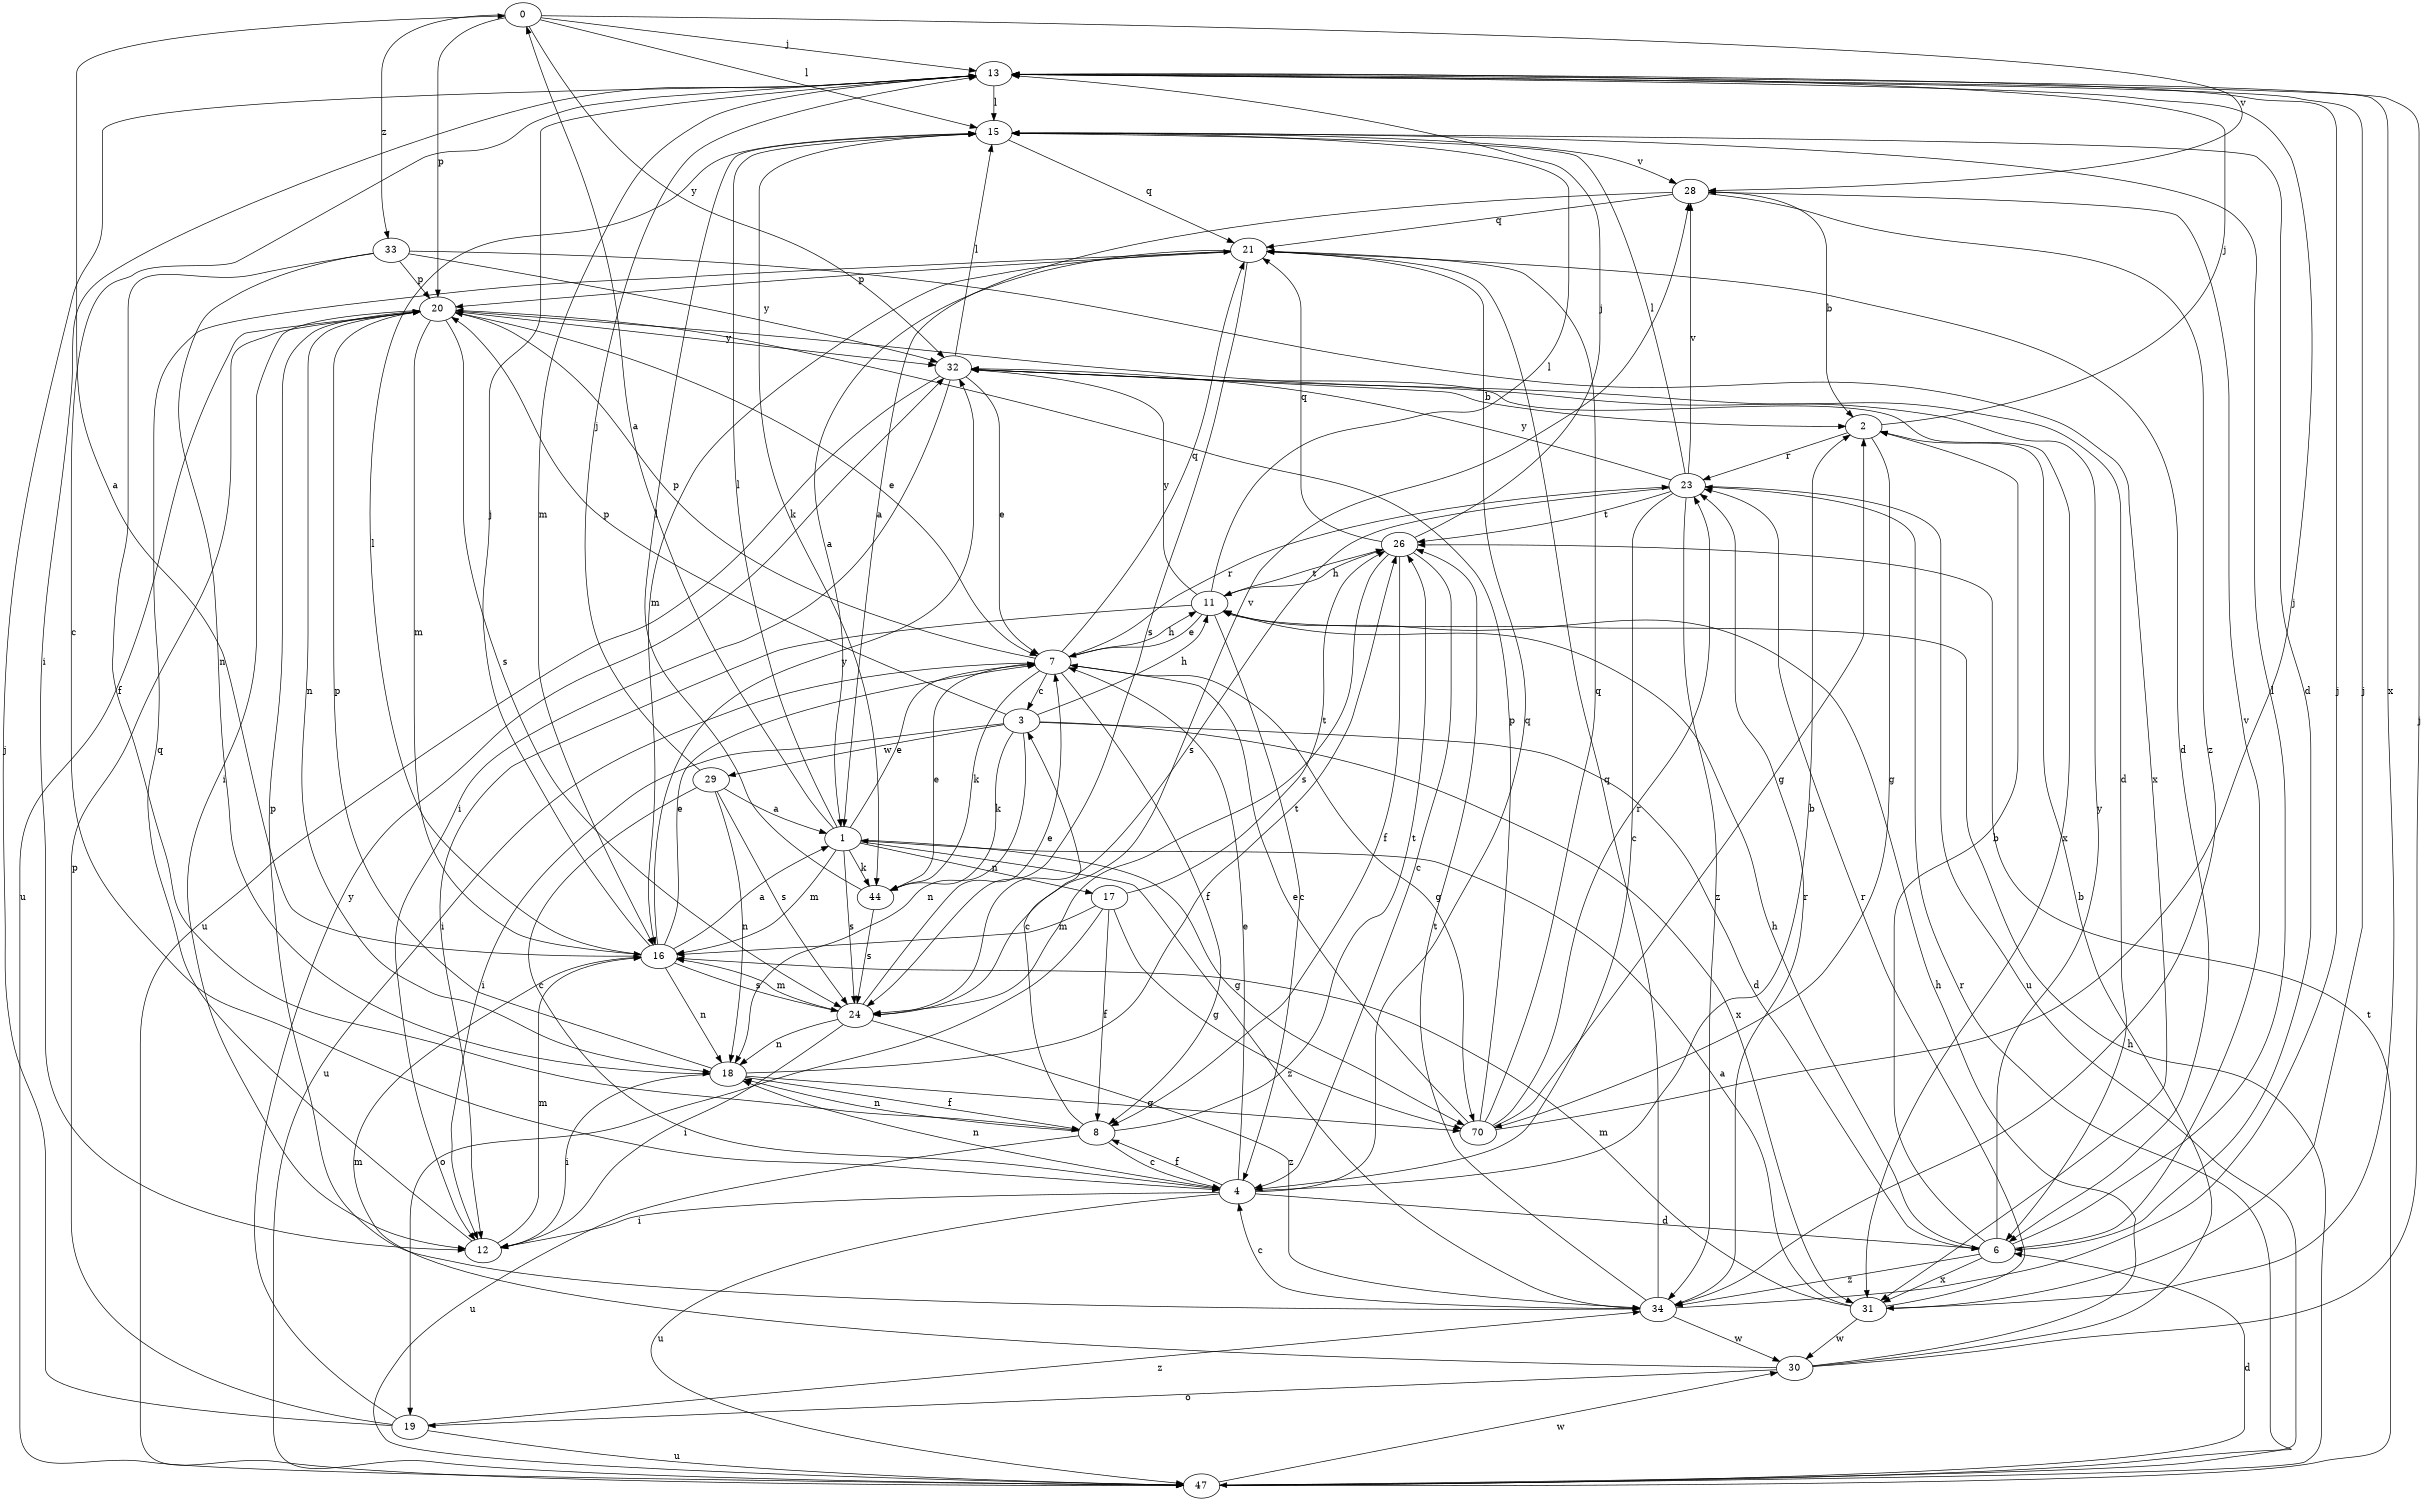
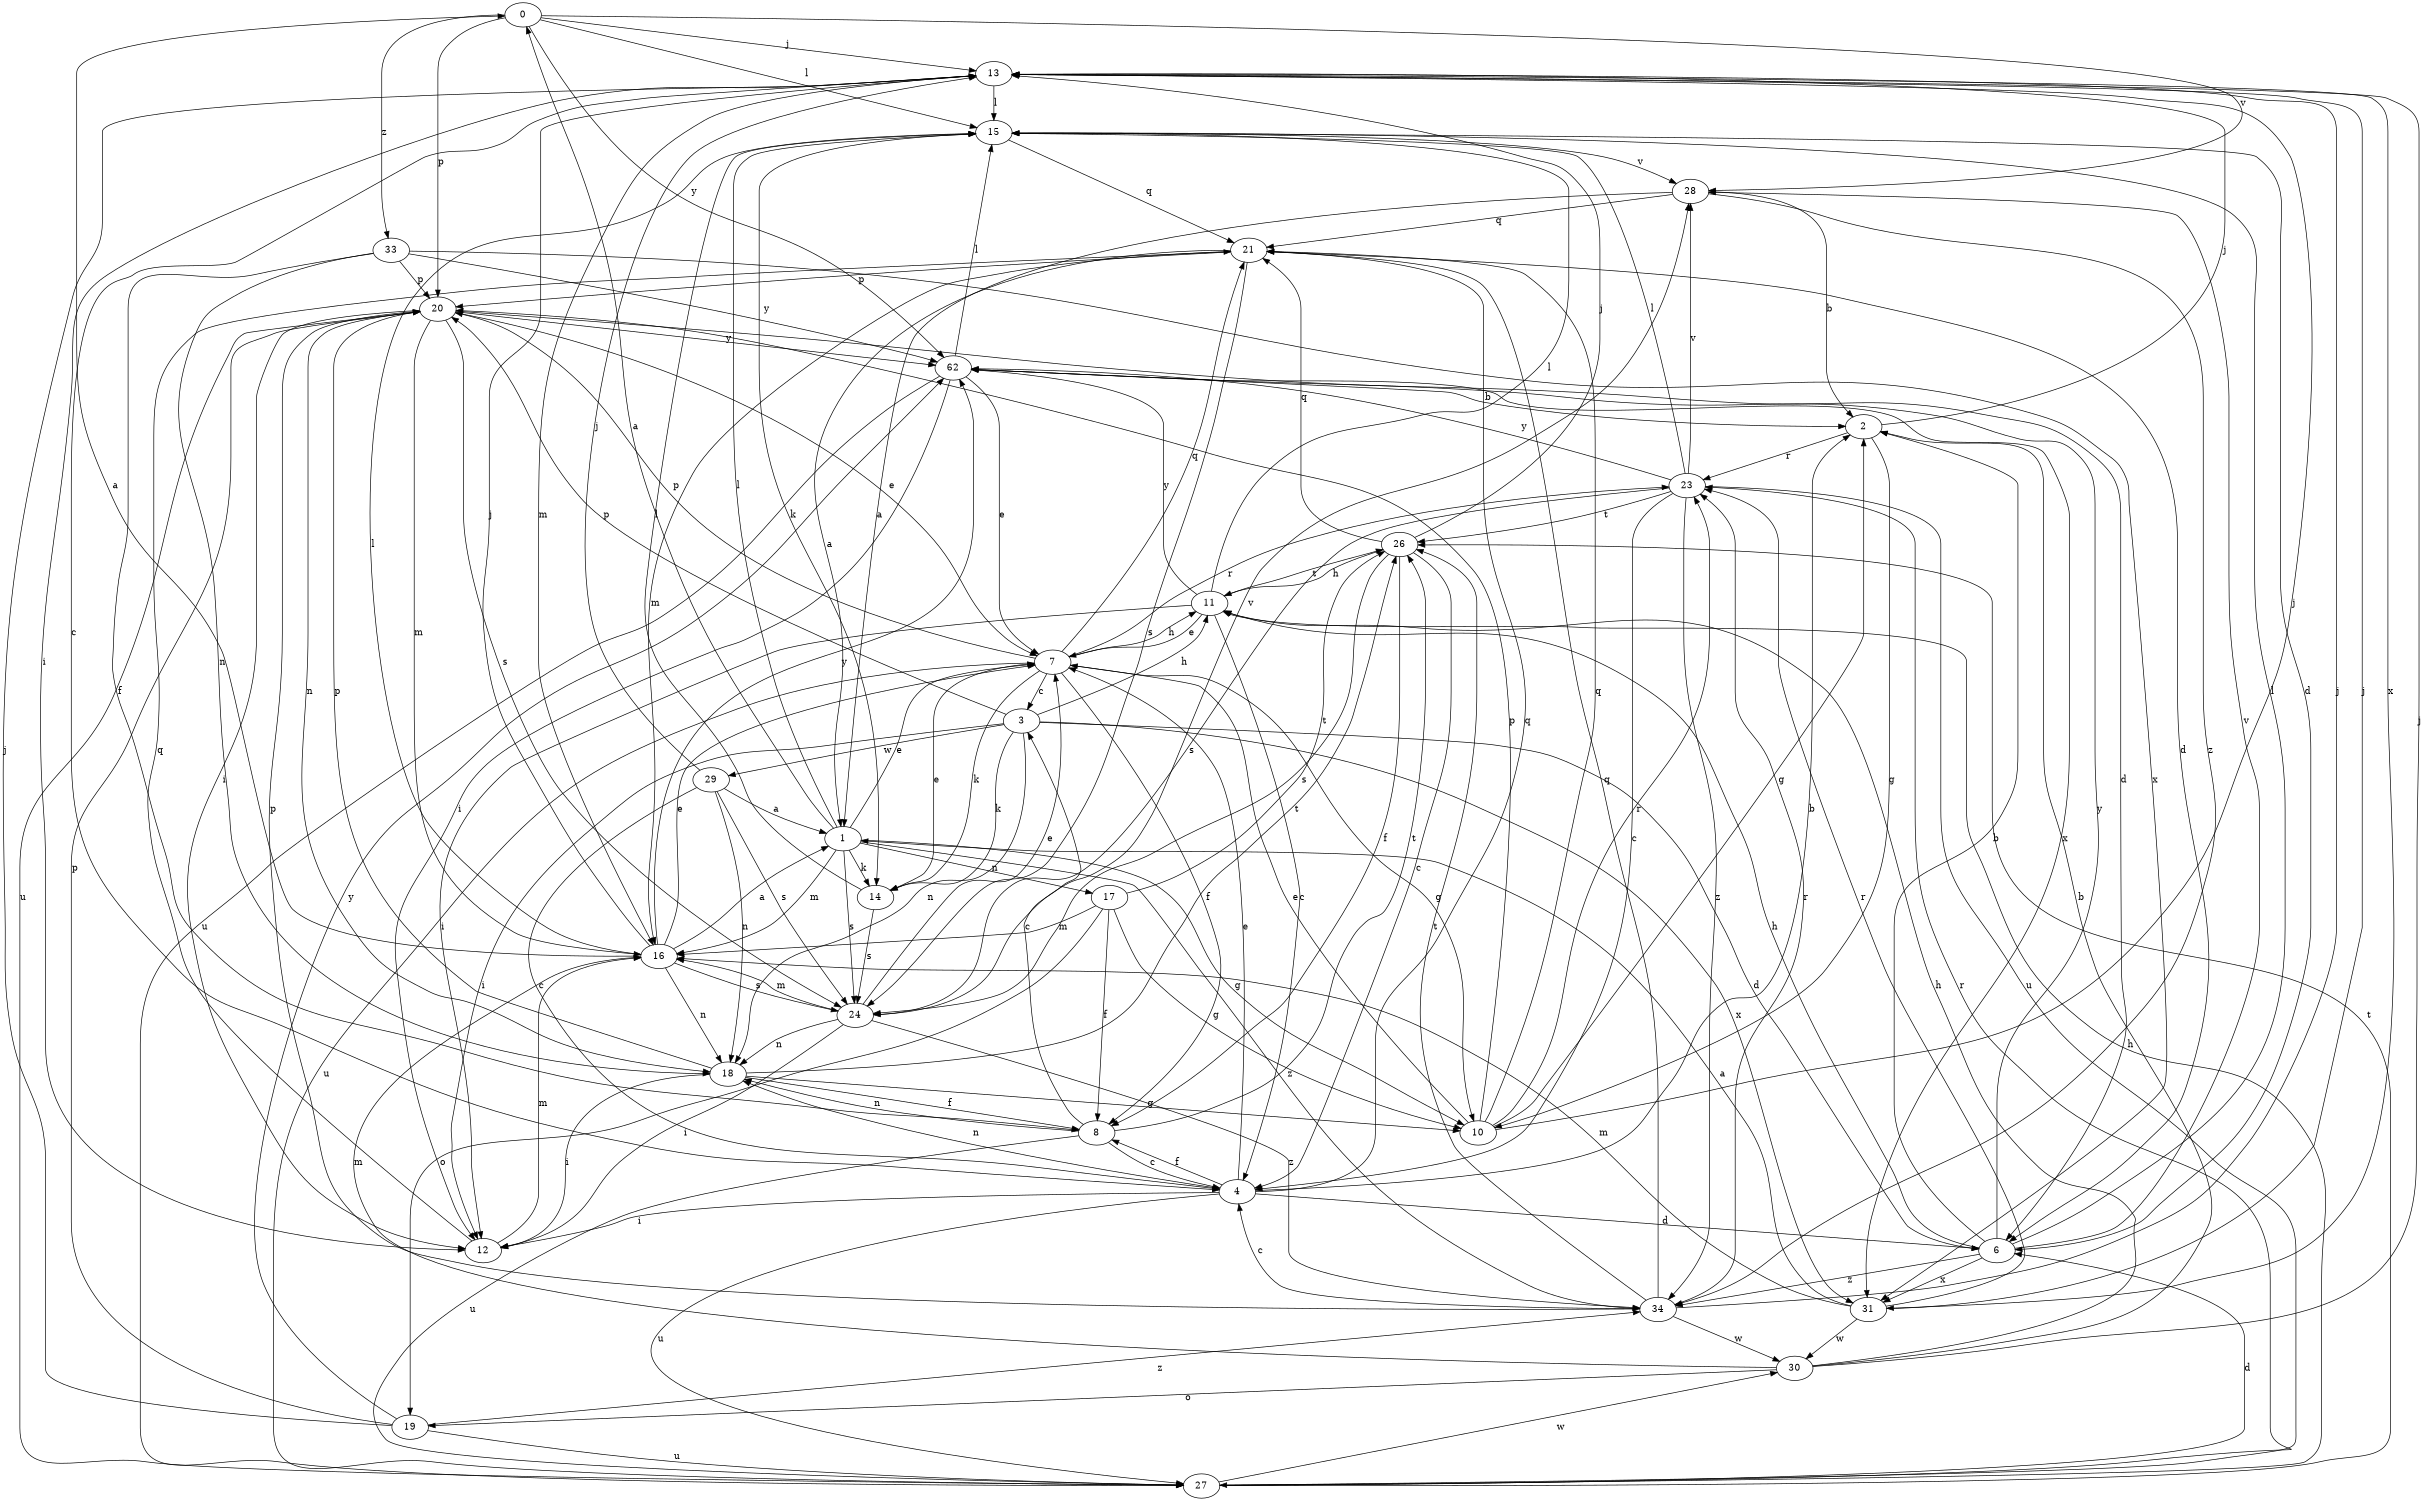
(953, 368) -> (953, 368)
(876, 898) -> (876, 898)
(1478, 1133) -> (1478, 1133)
(1202, 1486) -> (1202, 1486)
